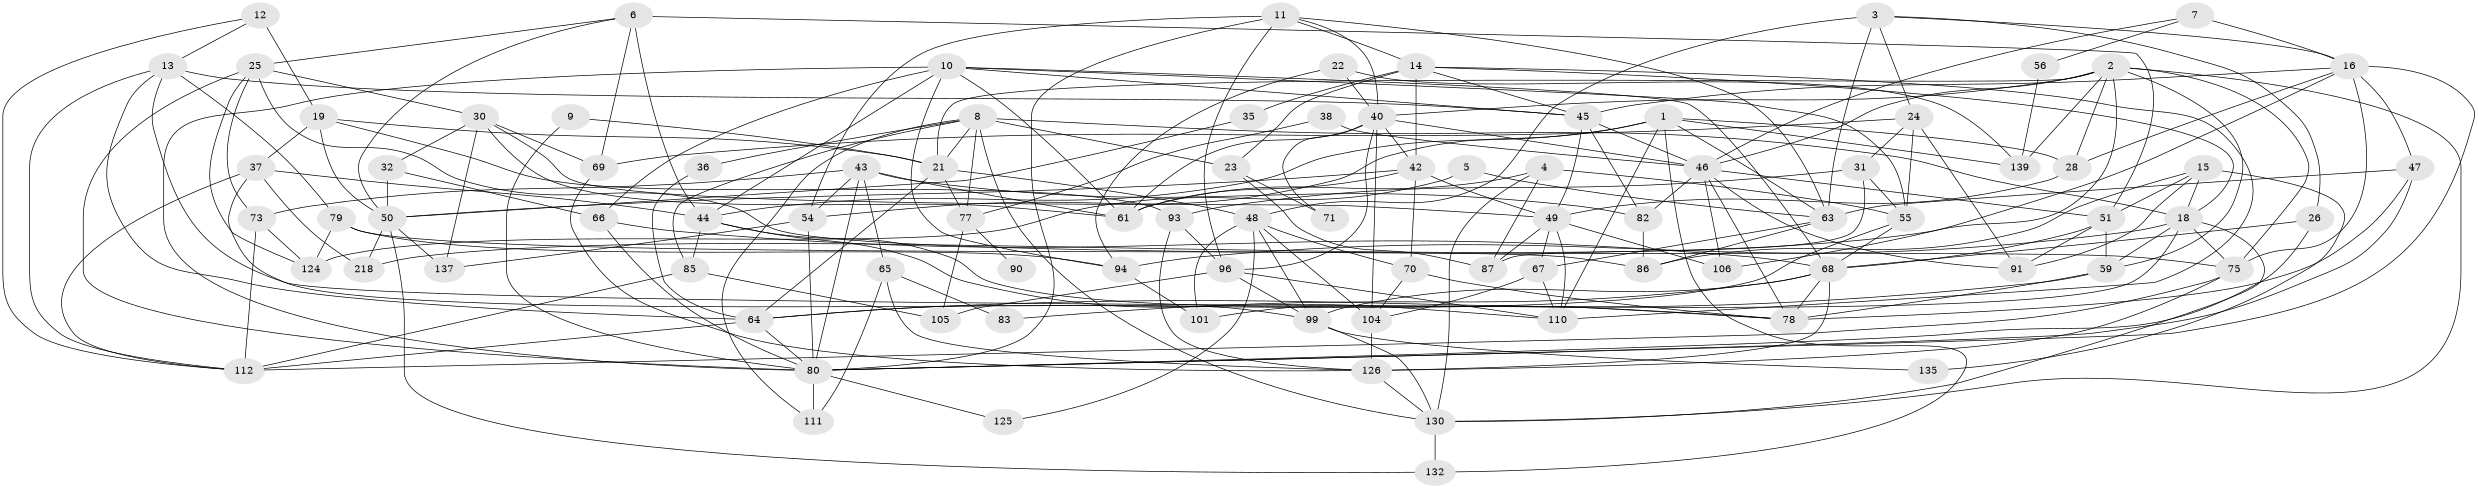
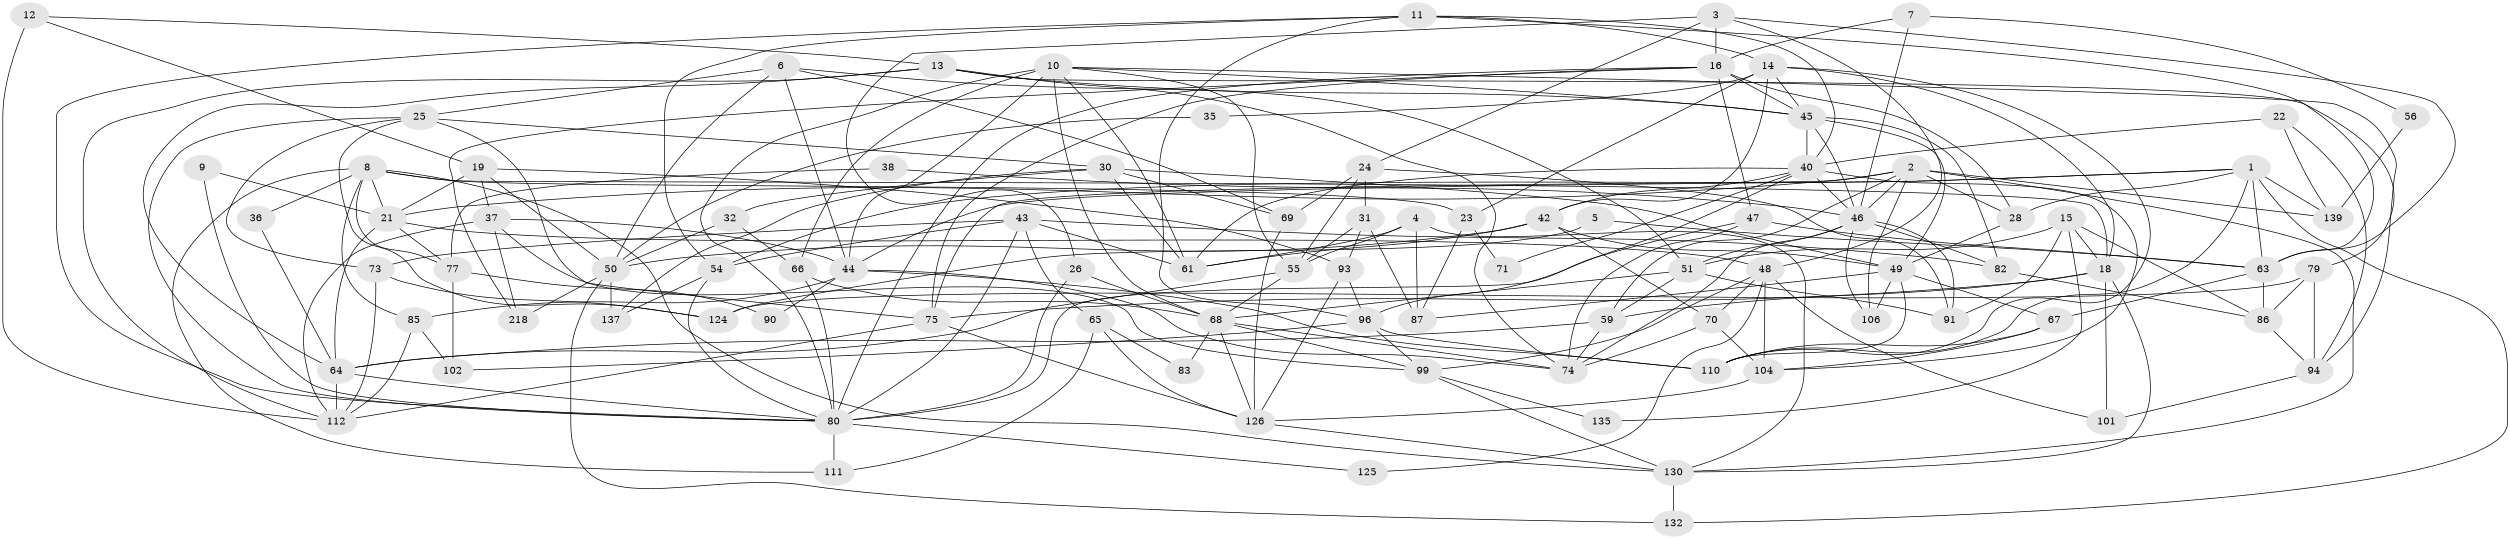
(1763, 100) -> (1807, 143)
(1422, 246) -> (2289, 346)
none -> (822, 287)
(941, 320) -> (453, 371)
(1789, 320) -> (1568, 371)
